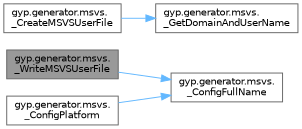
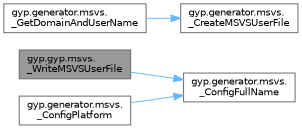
(133, 18) -> (159, 18)
(62, 64) -> (75, 64)
